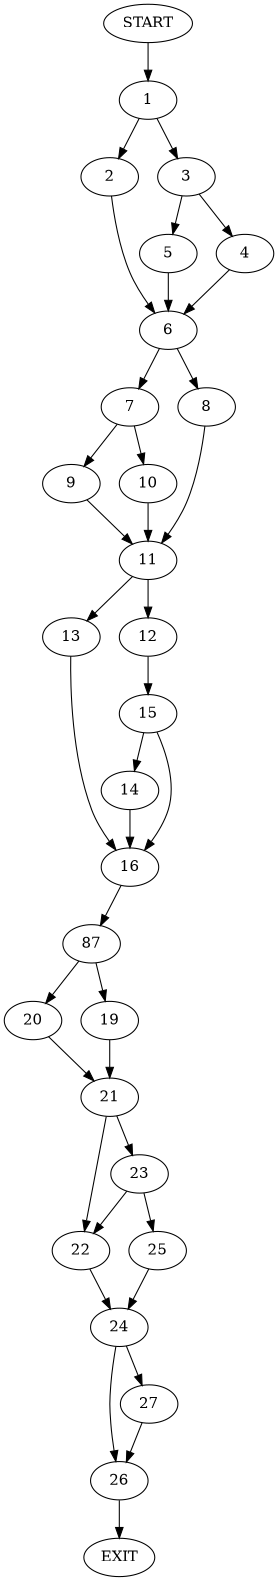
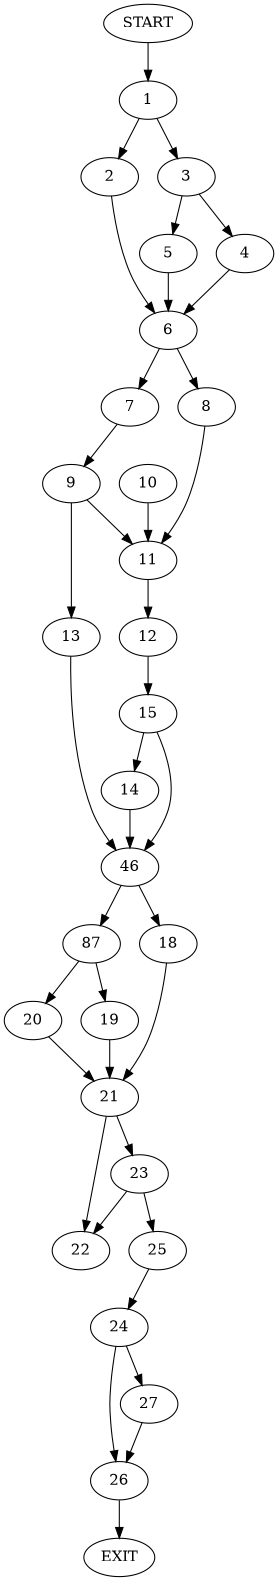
(138, 440) -> none
(114, 595) -> (71, 555)
(130, 867) -> (130, 867)
none -> (168, 944)
(98, 1284) -> none
